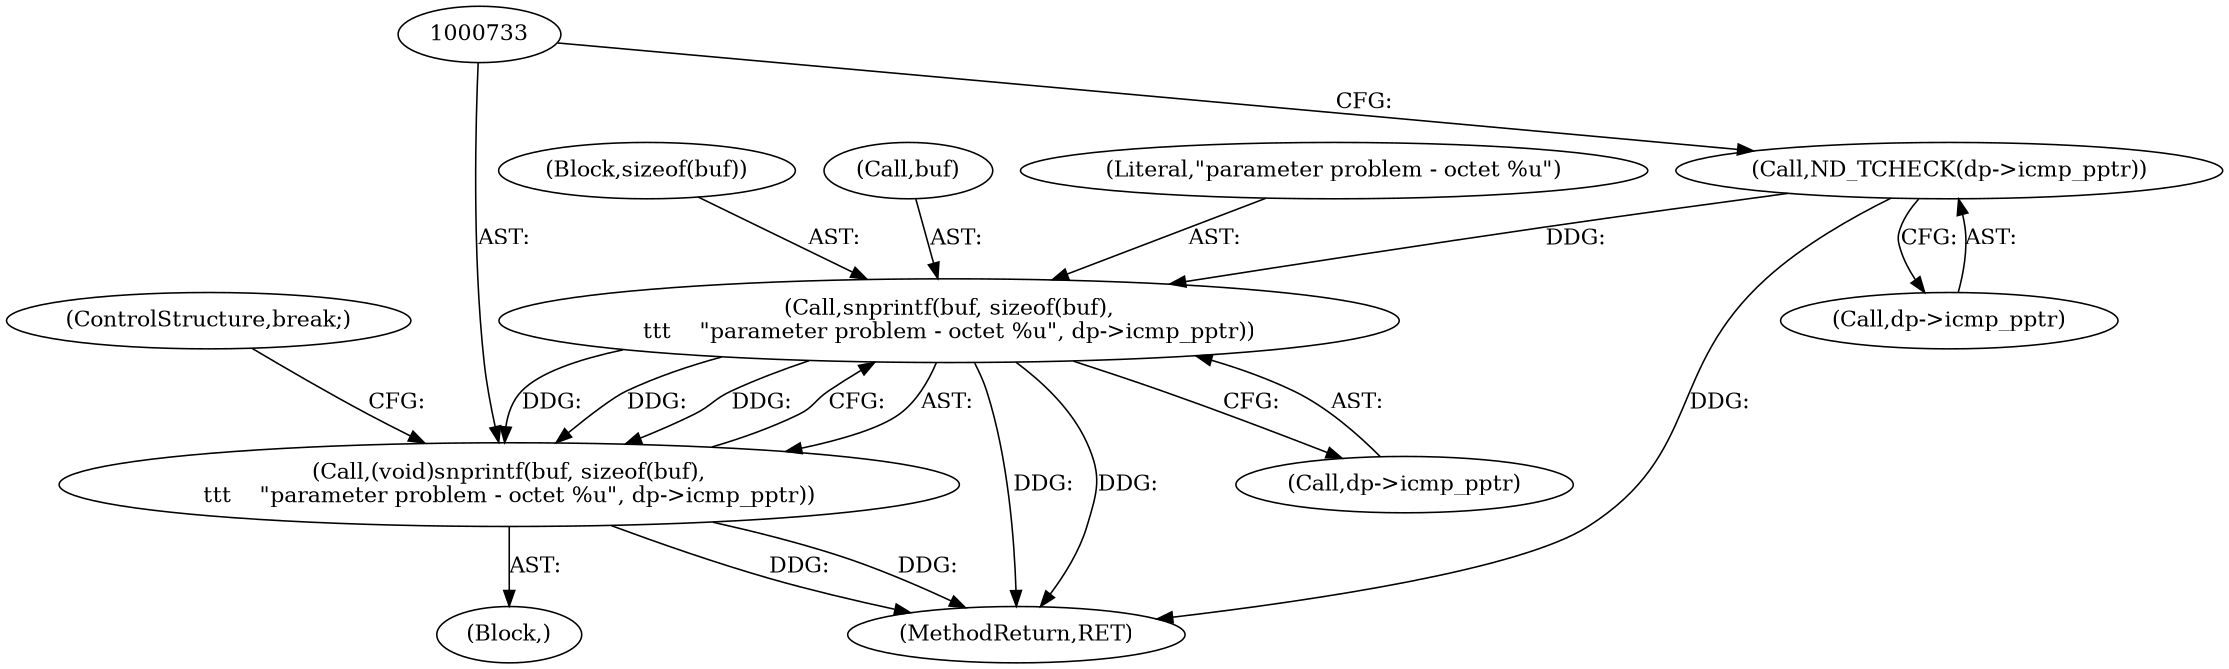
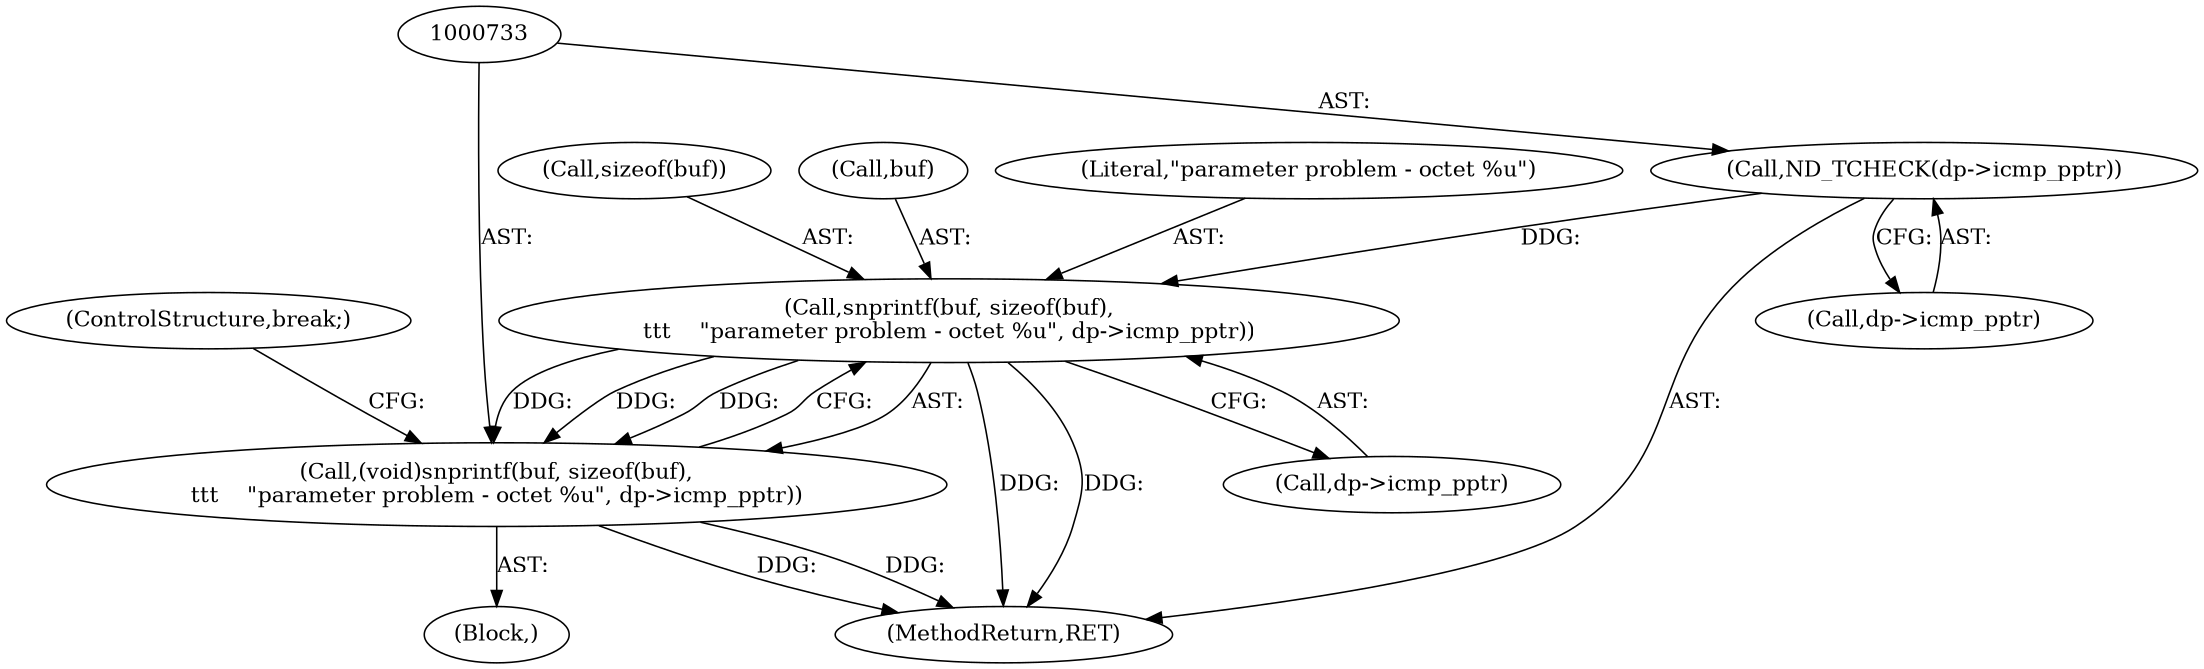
(1368, 103) -> (1348, 103)
(647, 171) -> (634, 171)
(1723, 403) -> (1699, 403)
